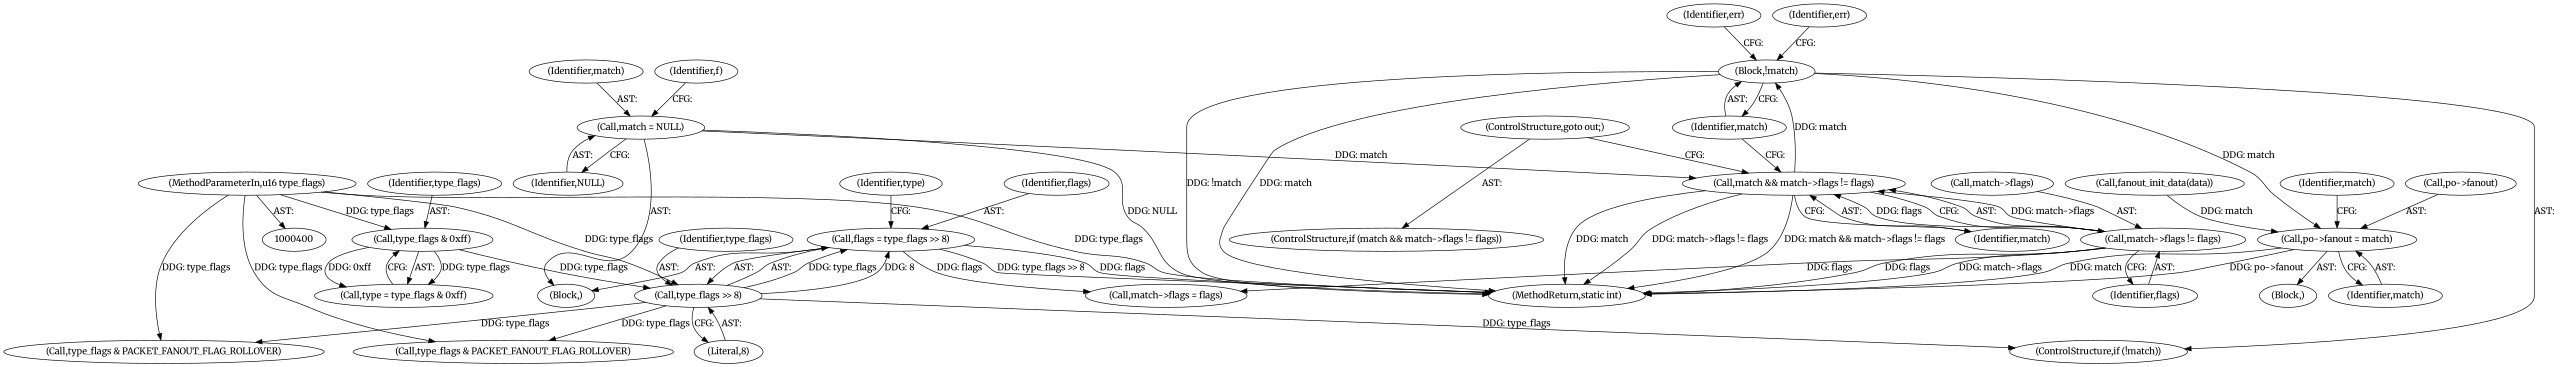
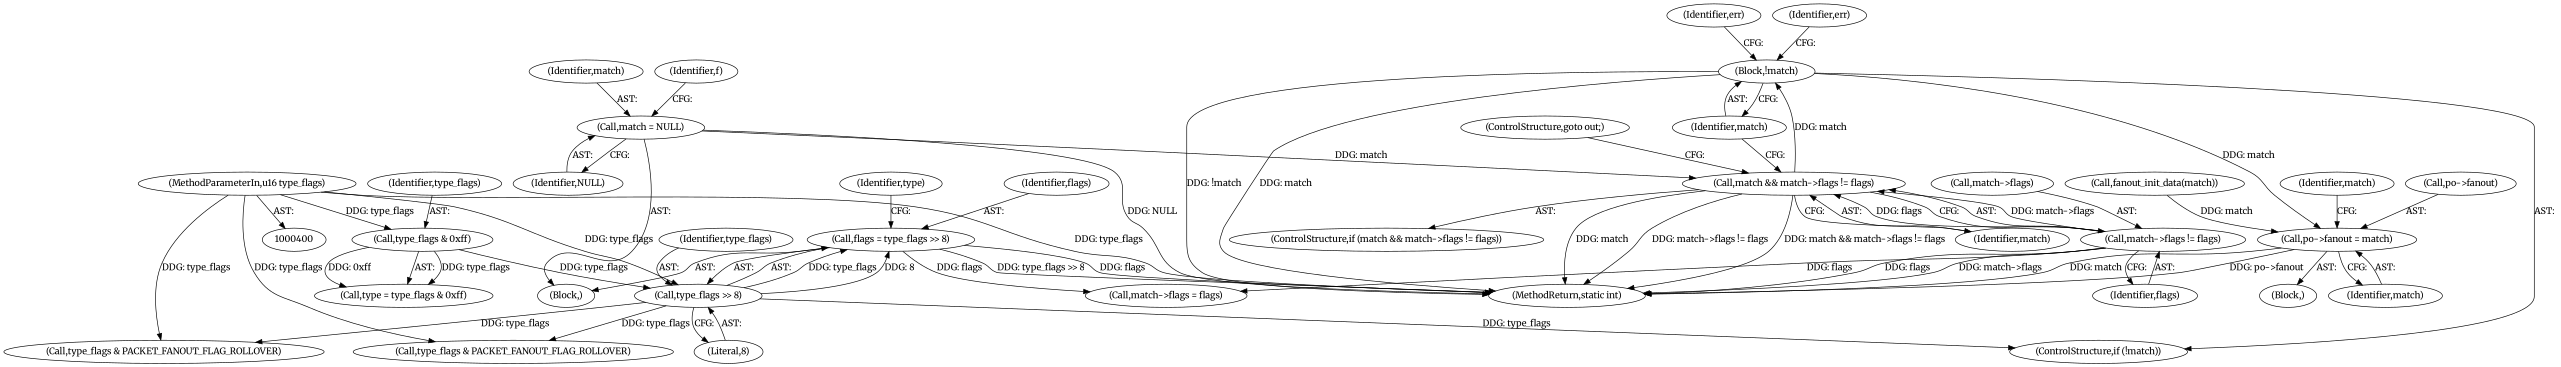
(1469, 182) -> (1566, 203)
(2155, 184) -> (2155, 184)
(386, 269) -> none
